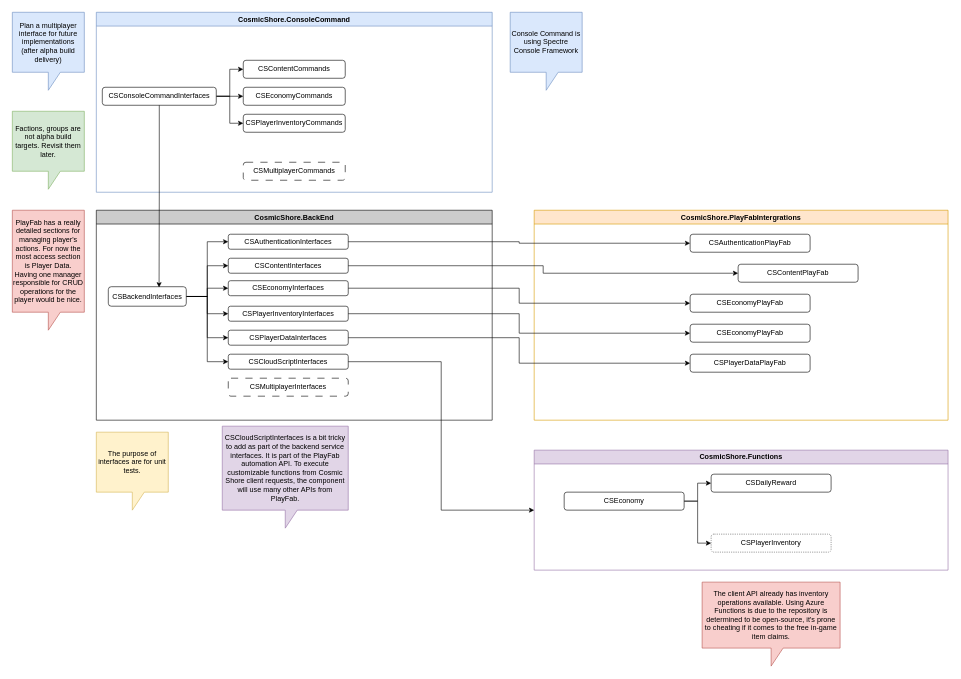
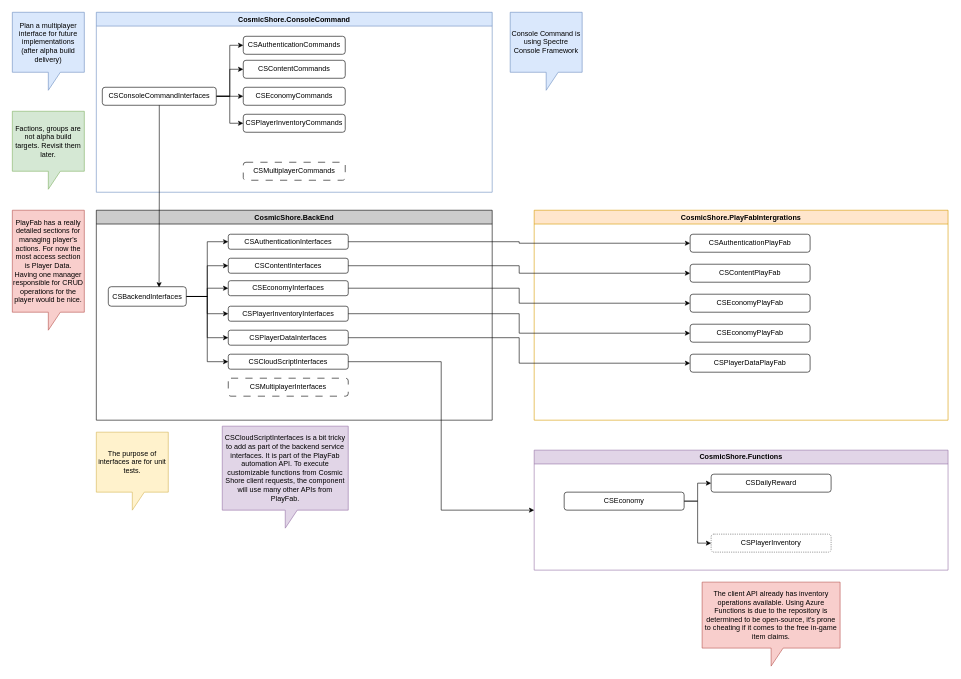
none -> (232, 45)
none -> (294, 45)
(798, 273) -> (750, 273)
